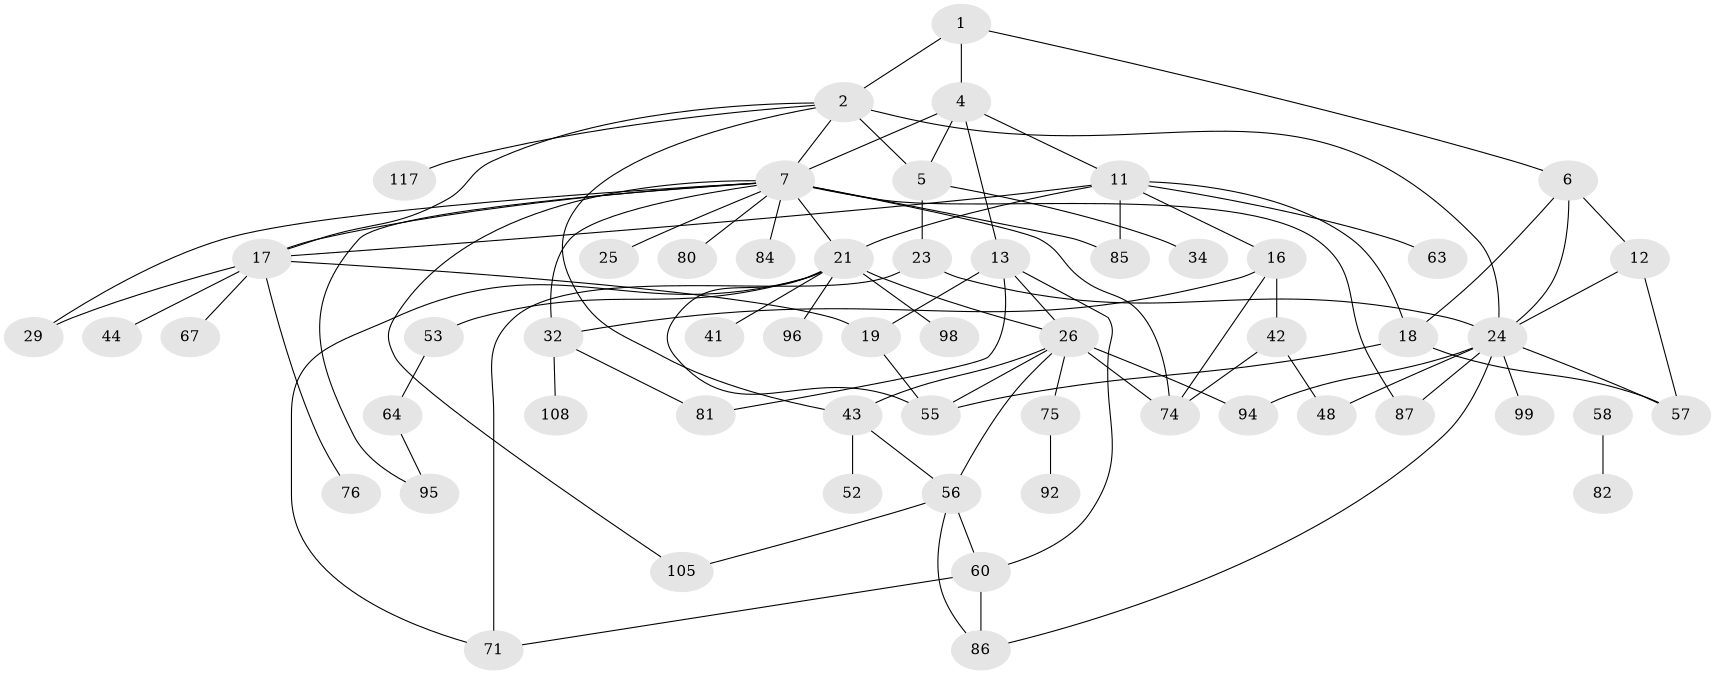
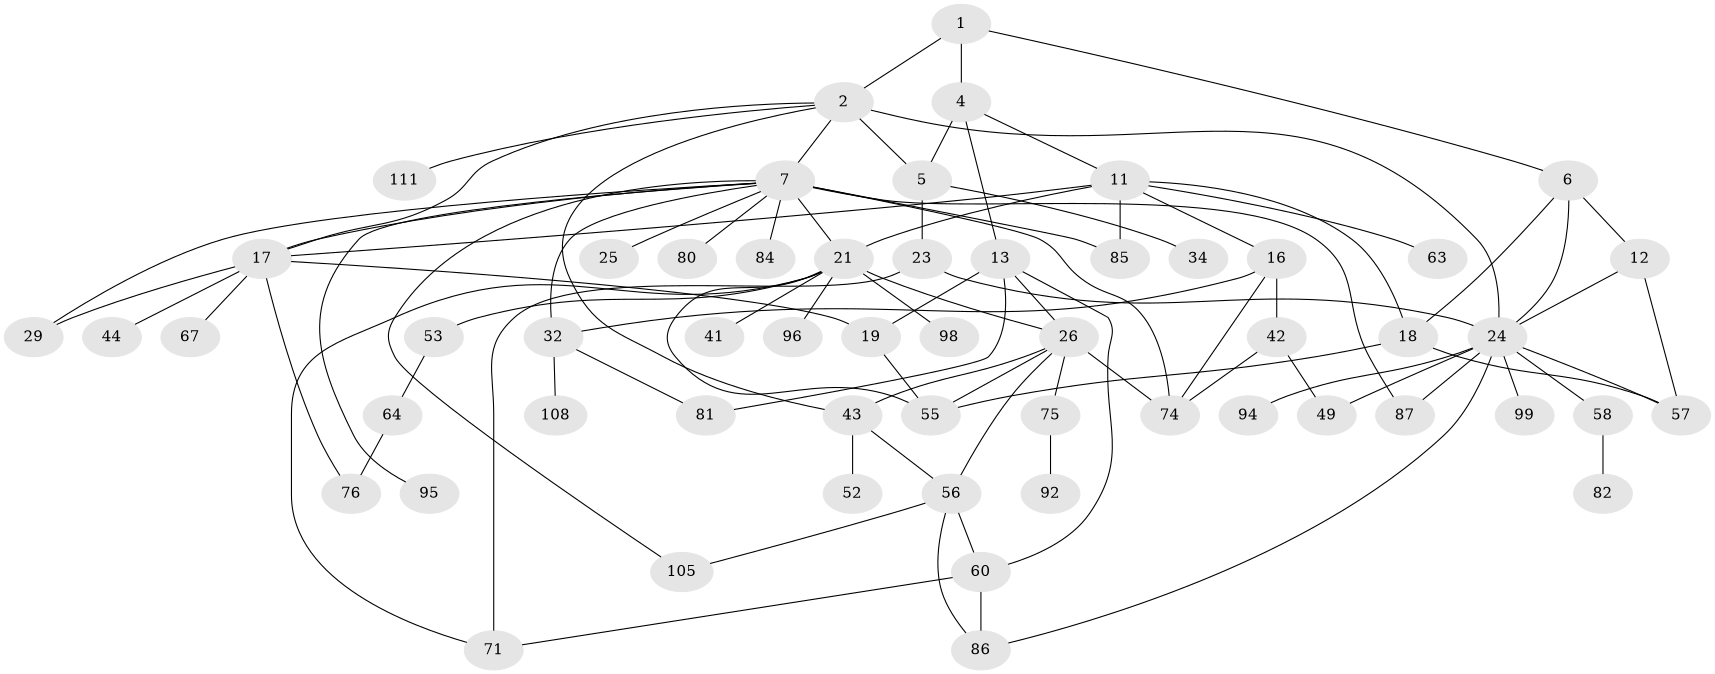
(873, 141) -> none
(405, 181) -> (405, 181)
(1147, 369) -> none
none -> (1560, 384)
(1327, 415) -> (1327, 415)
(411, 454) -> (374, 451)
